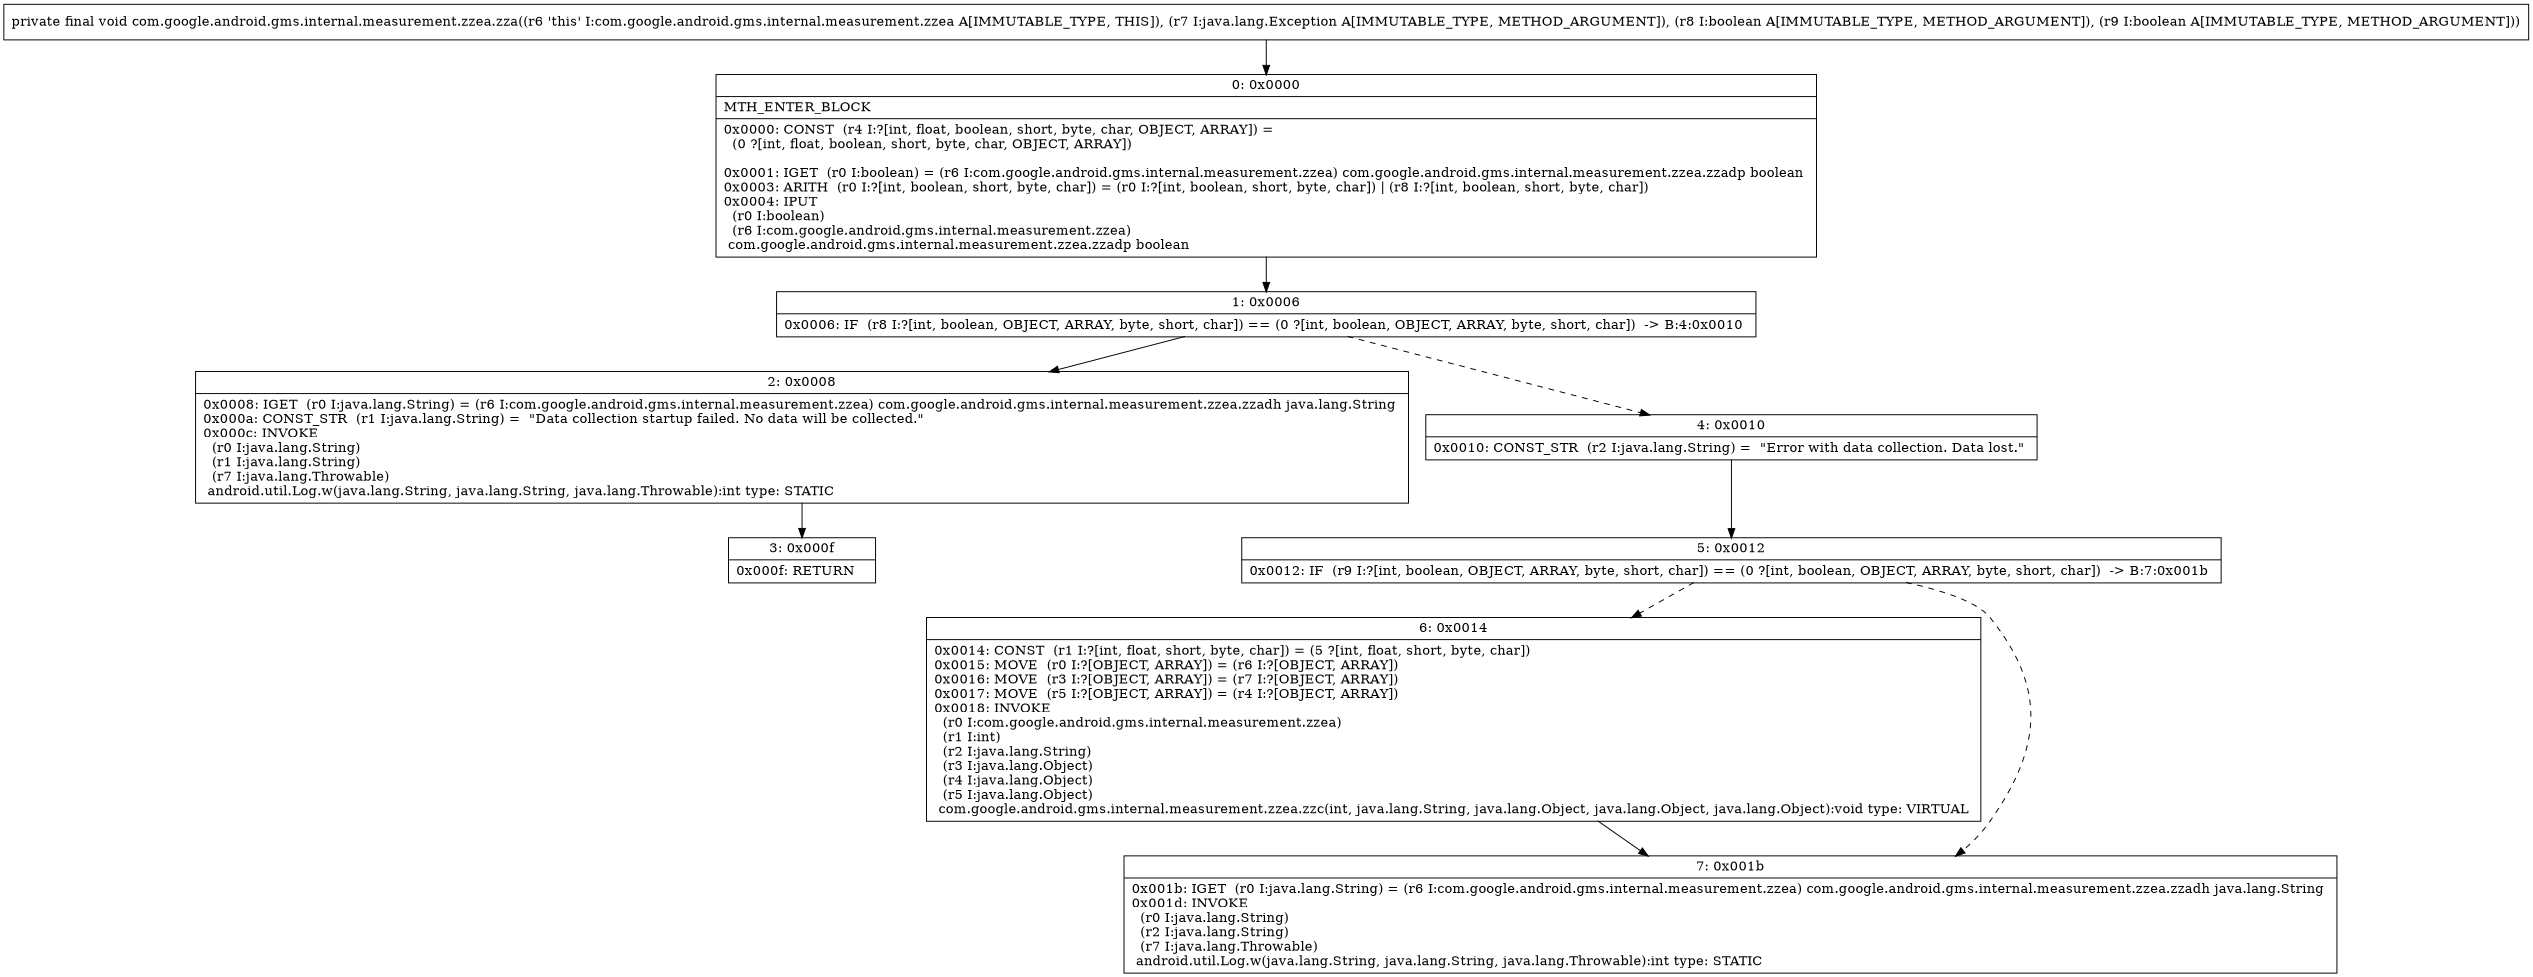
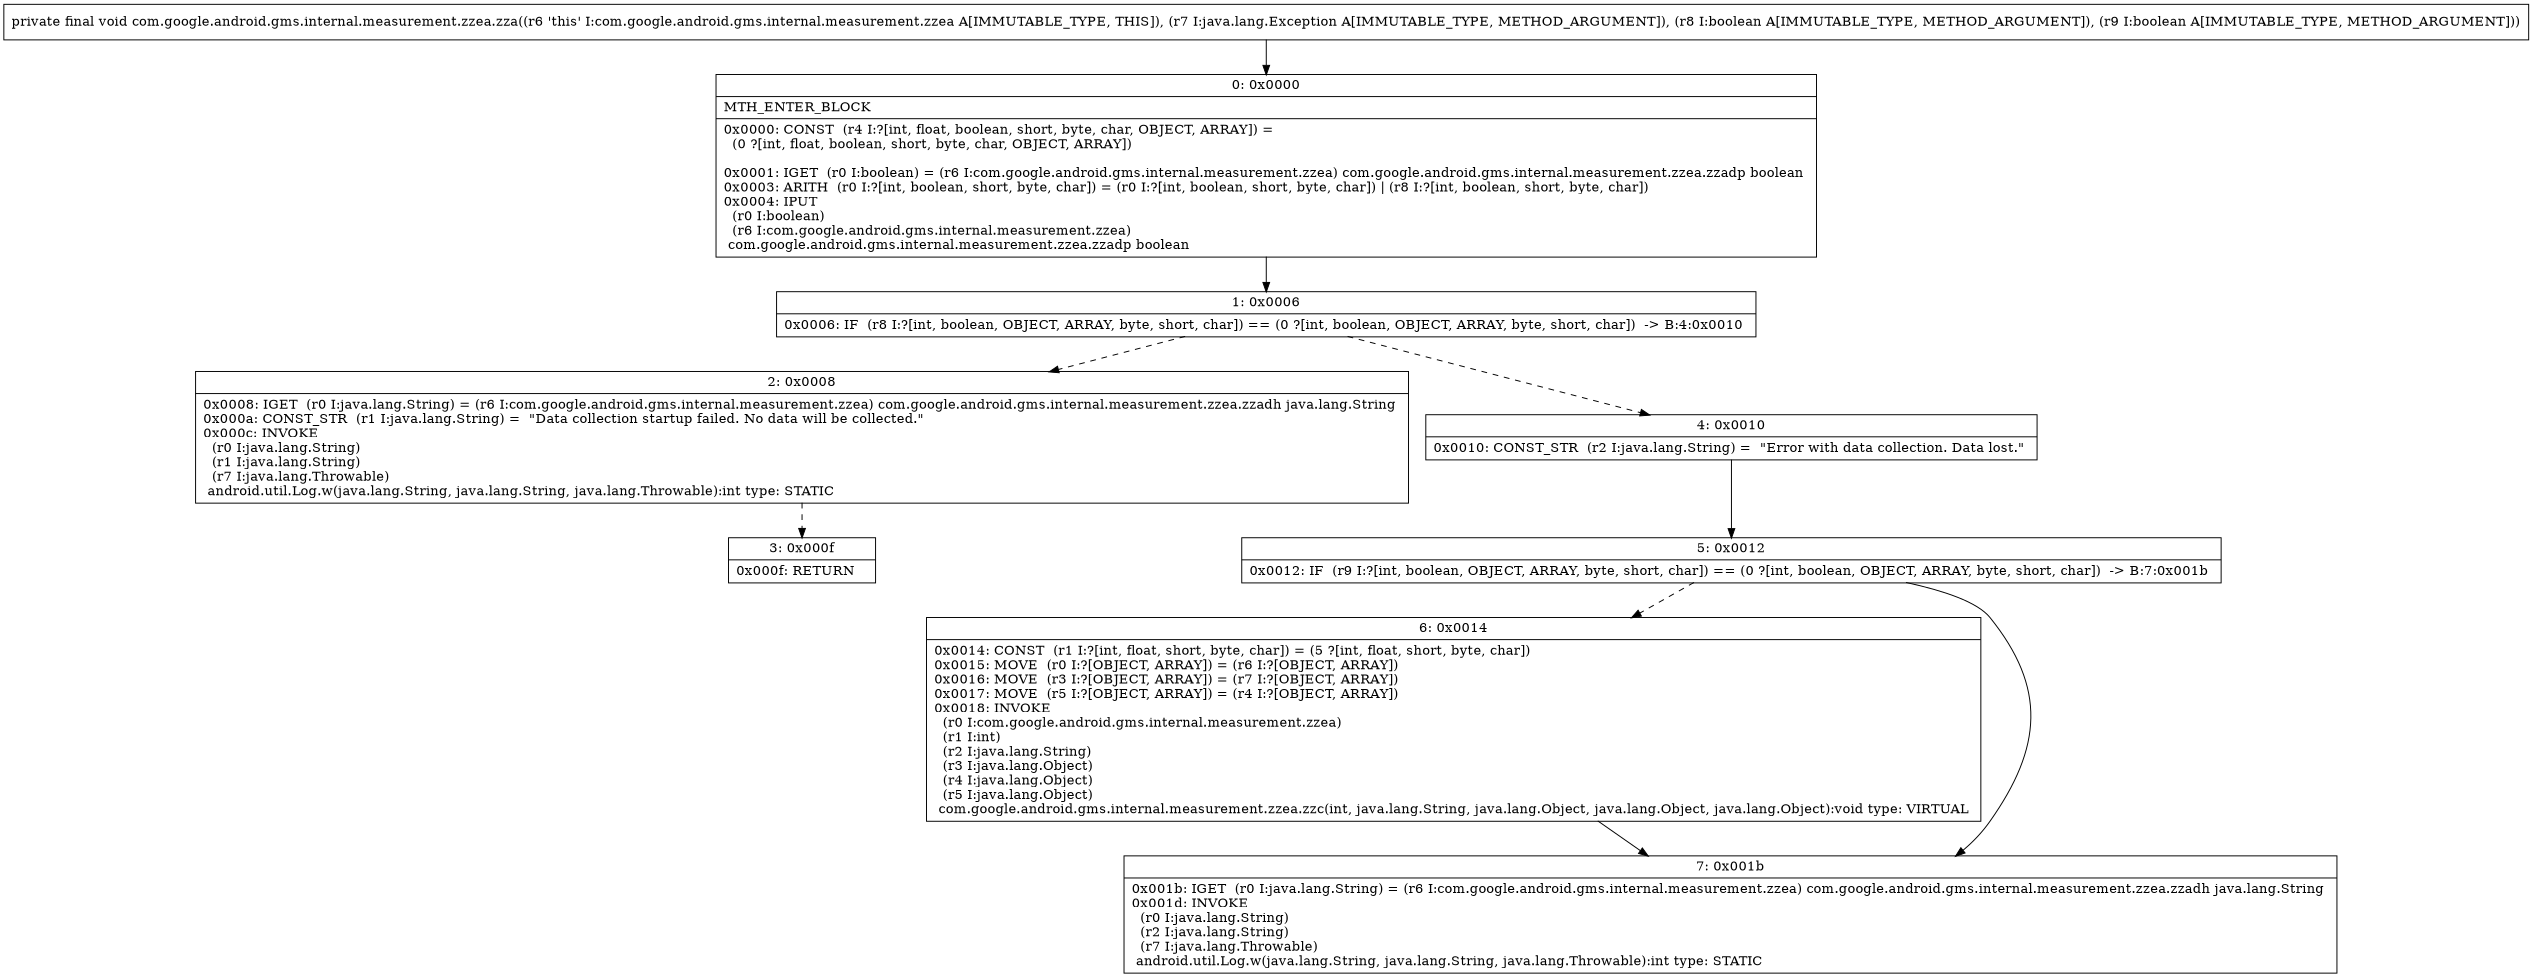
(1122, 353) -> (1122, 353)
(802, 515) -> (802, 515)
(2029, 693) -> (2029, 693)
